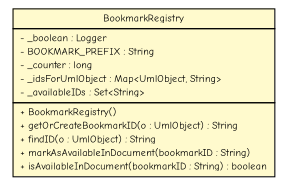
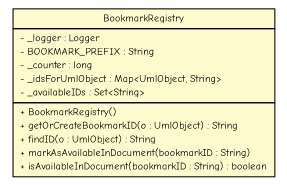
(64, 38) -> (60, 38)
